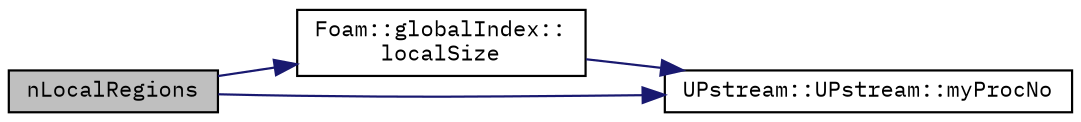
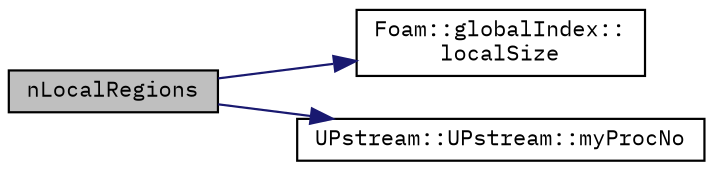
(624, 64) -> none
